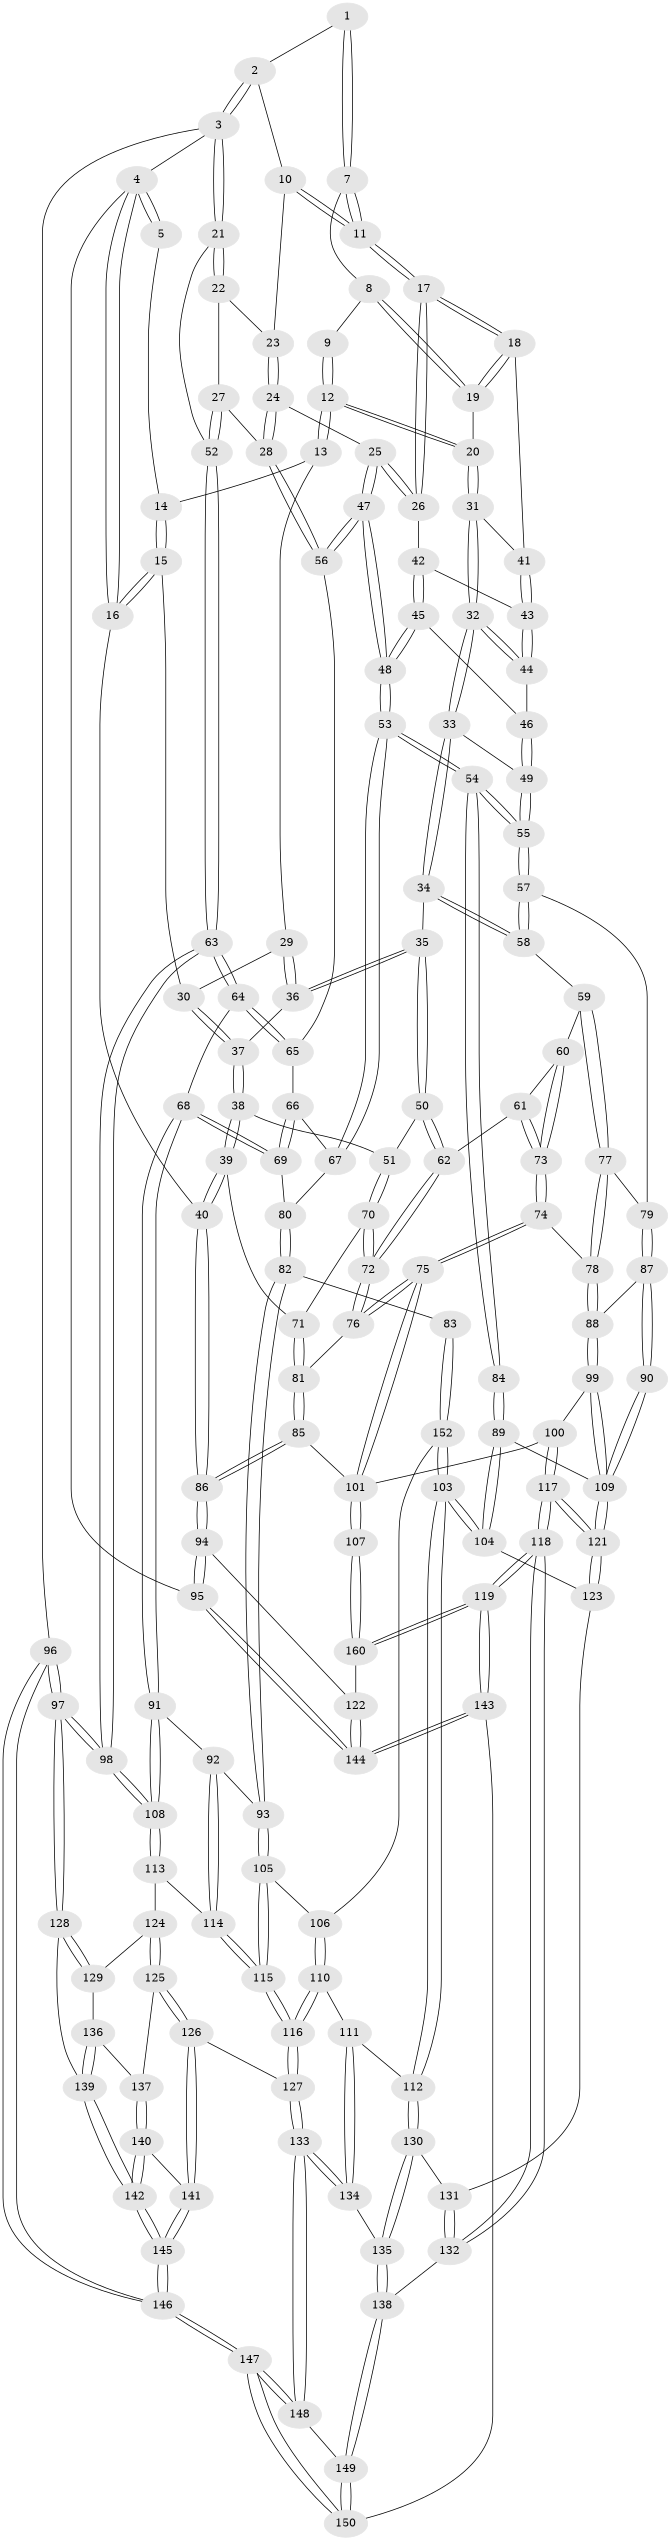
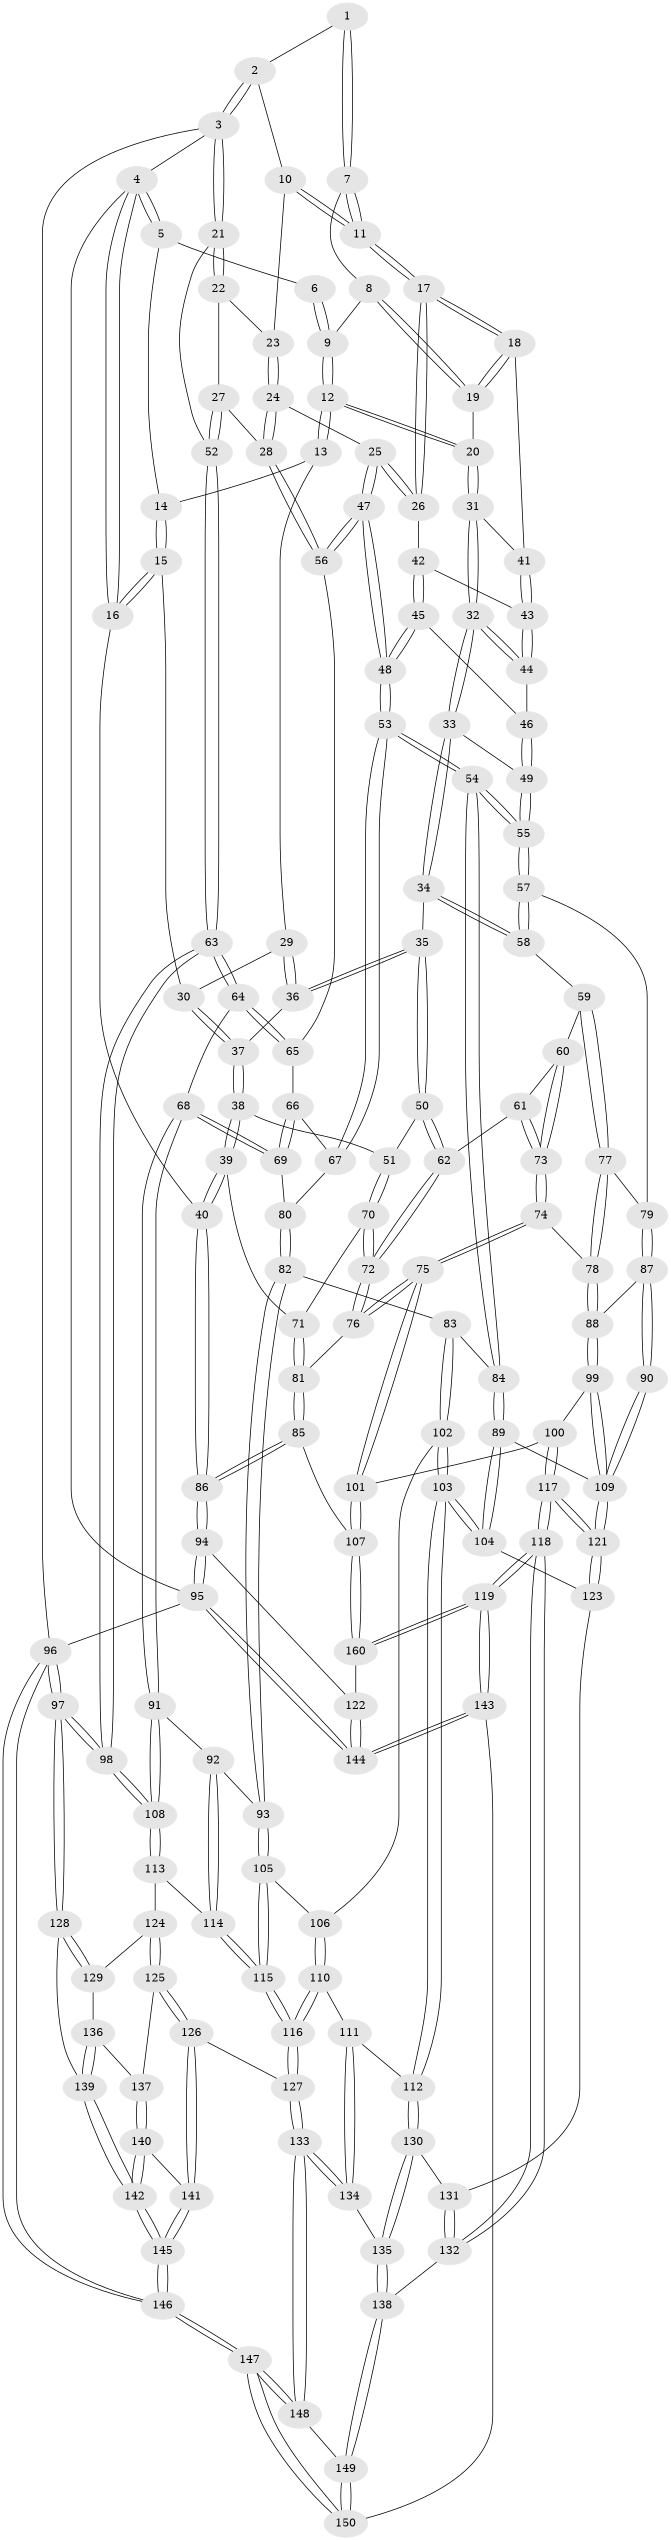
none -> (315, 289)
none -> (475, 1352)
(443, 1434) -> (443, 1434)
(327, 1461) -> (321, 1491)
none -> (124, 1624)
